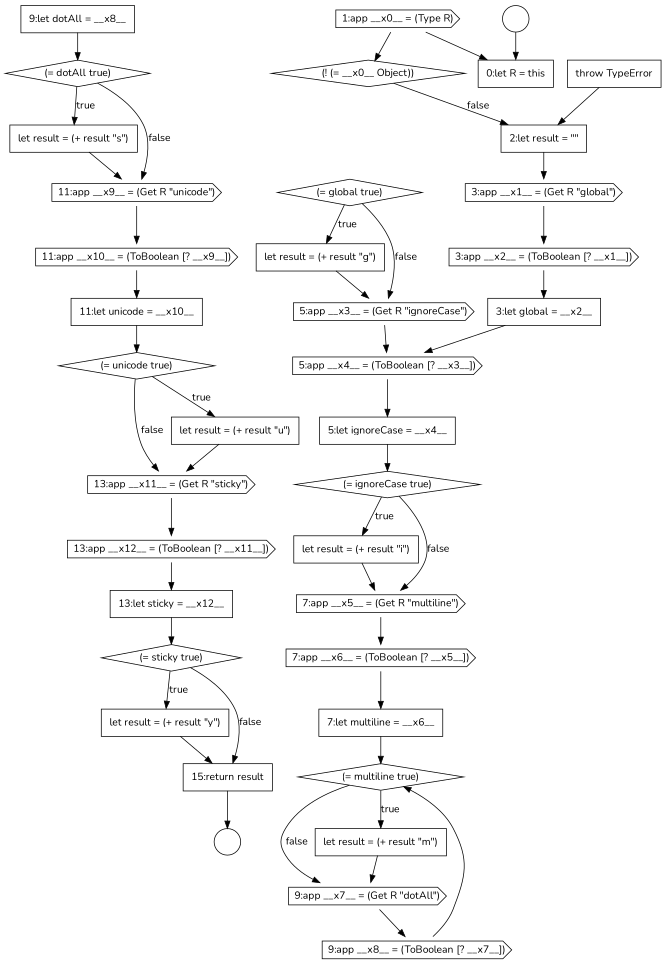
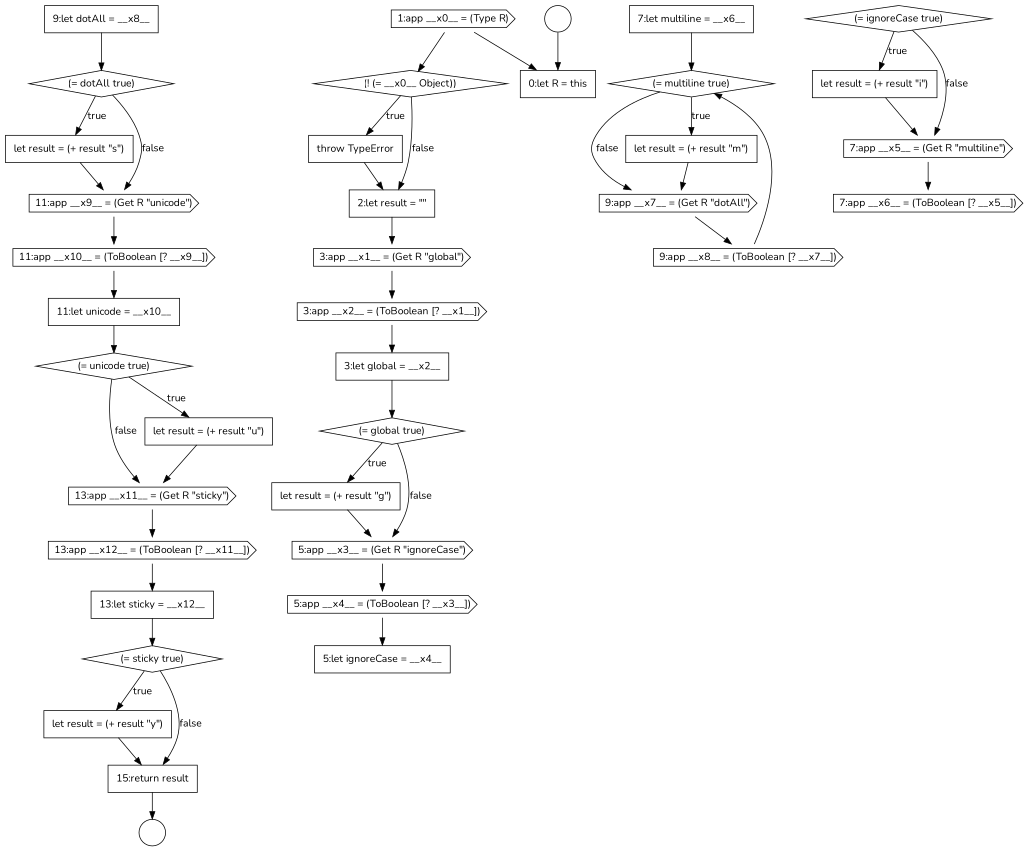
none -> (386, 112)
(469, 338) -> (392, 395)
(387, 454) -> none
(381, 686) -> none
